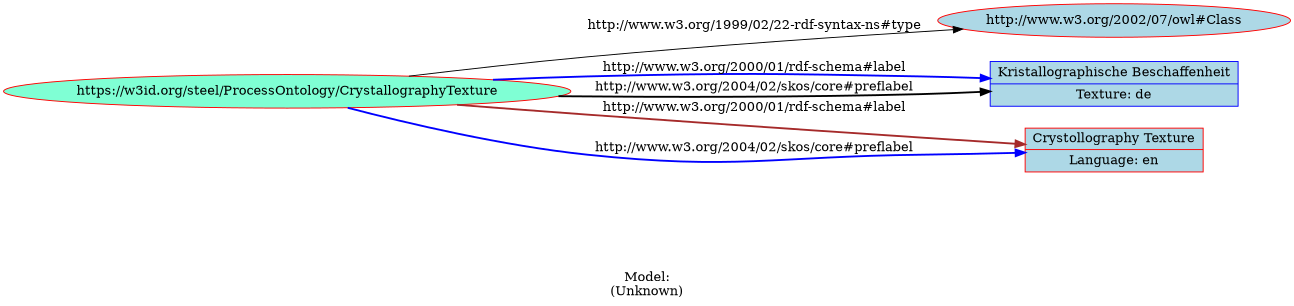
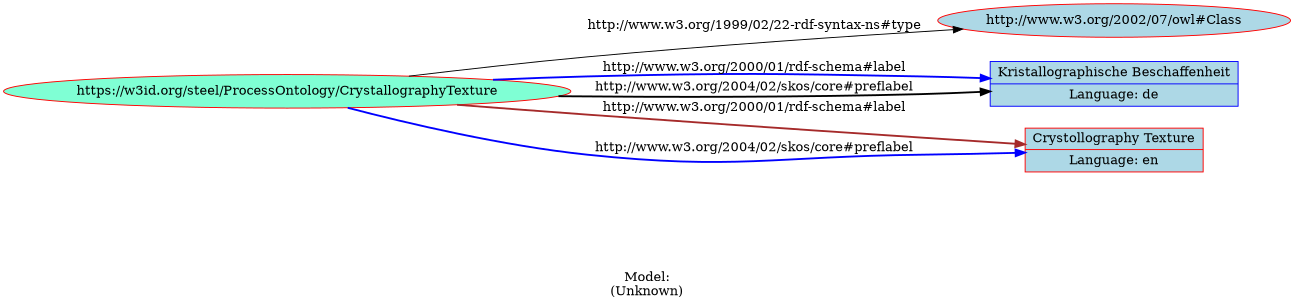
(1114, 95) -> (1114, 95)
